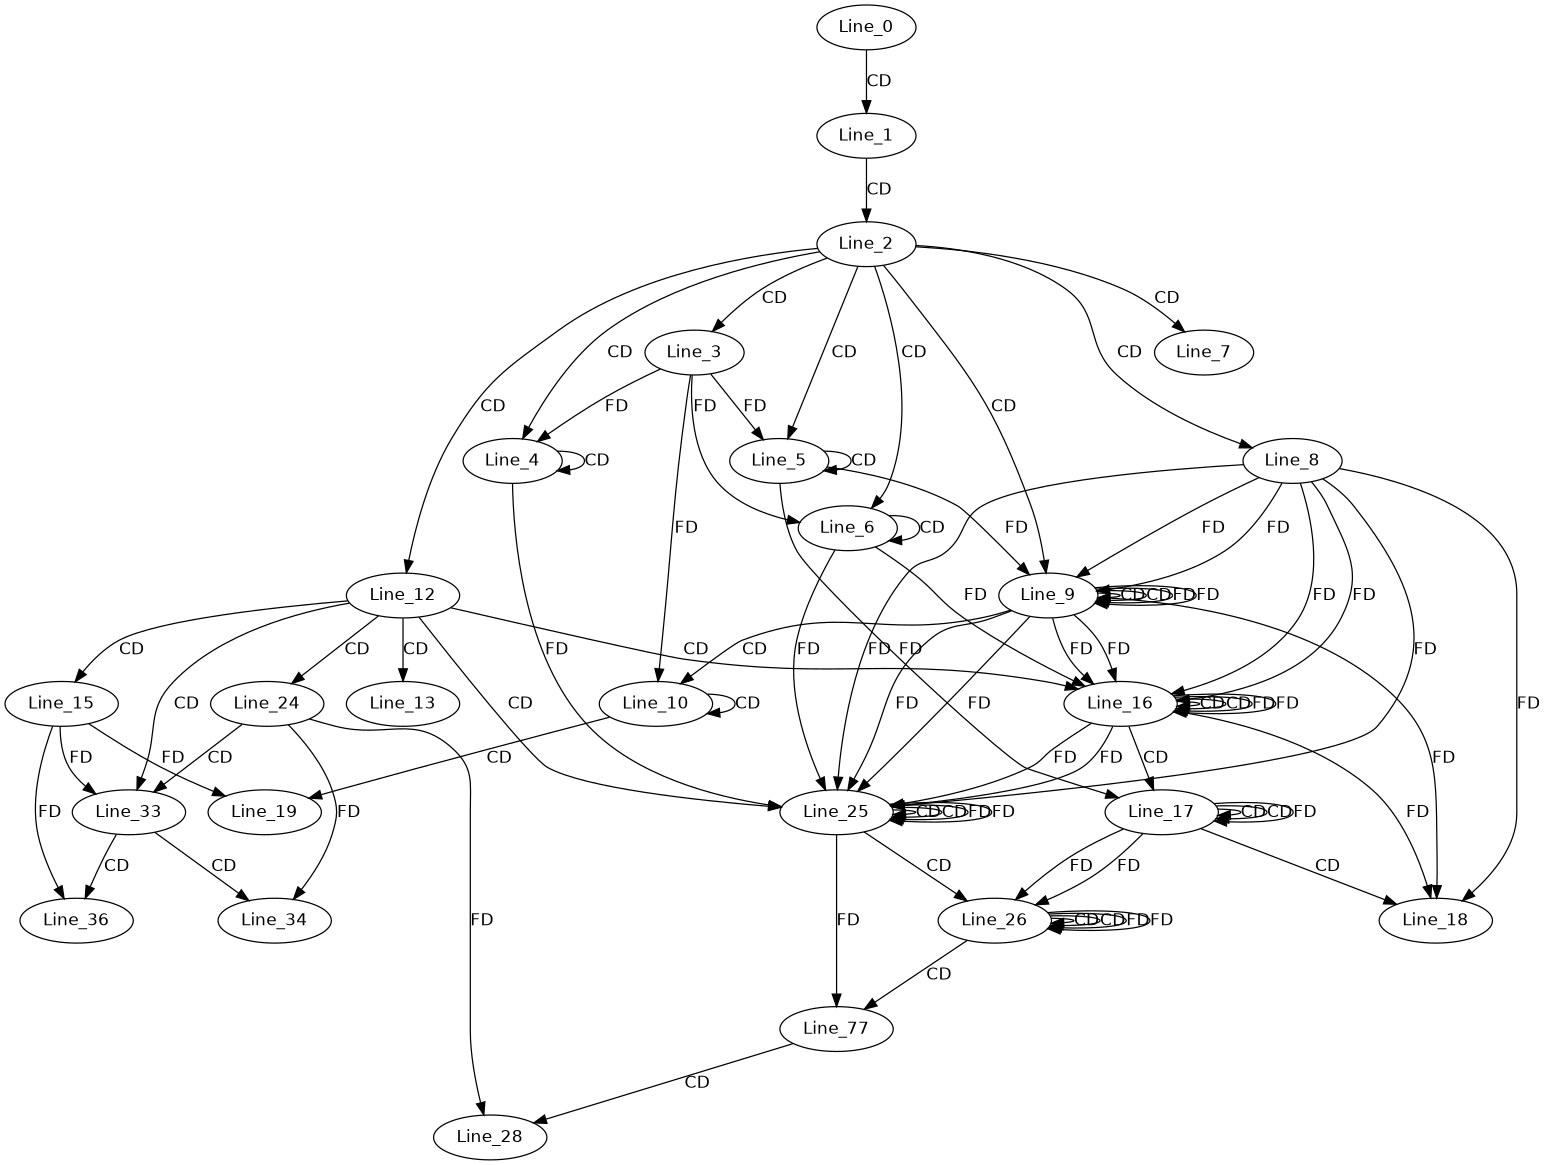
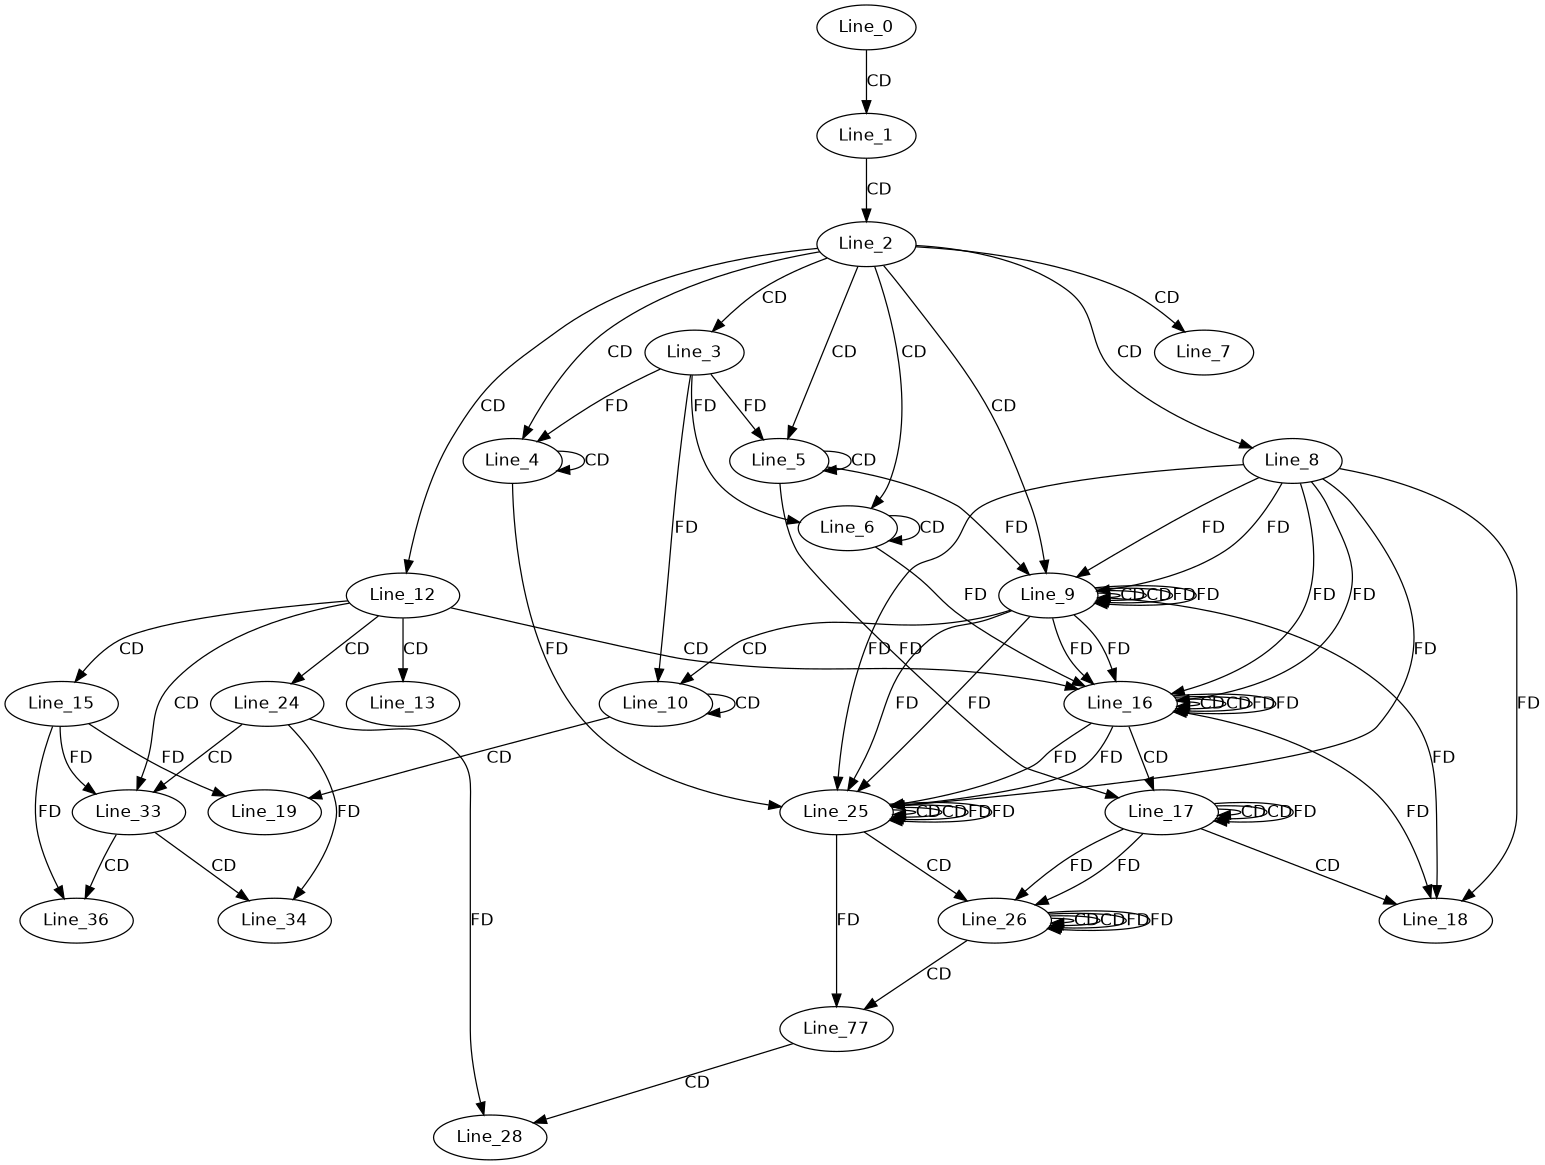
(794, 656) -> none
(560, 773) -> none
